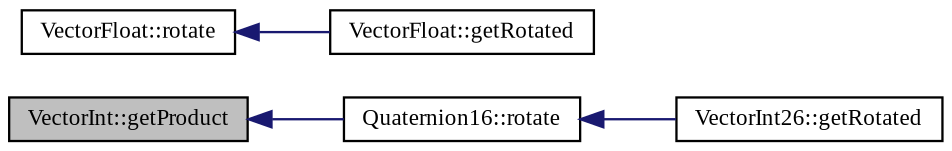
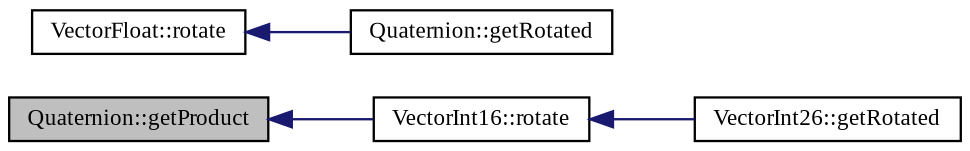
(462, 32) -> (482, 32)
(128, 119) -> (139, 119)
(462, 119) -> (482, 119)
